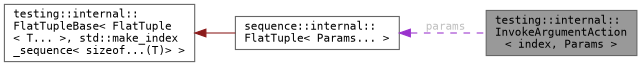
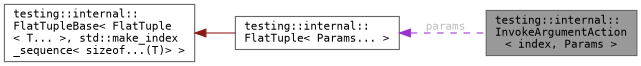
(317, 33) -> (317, 33)
